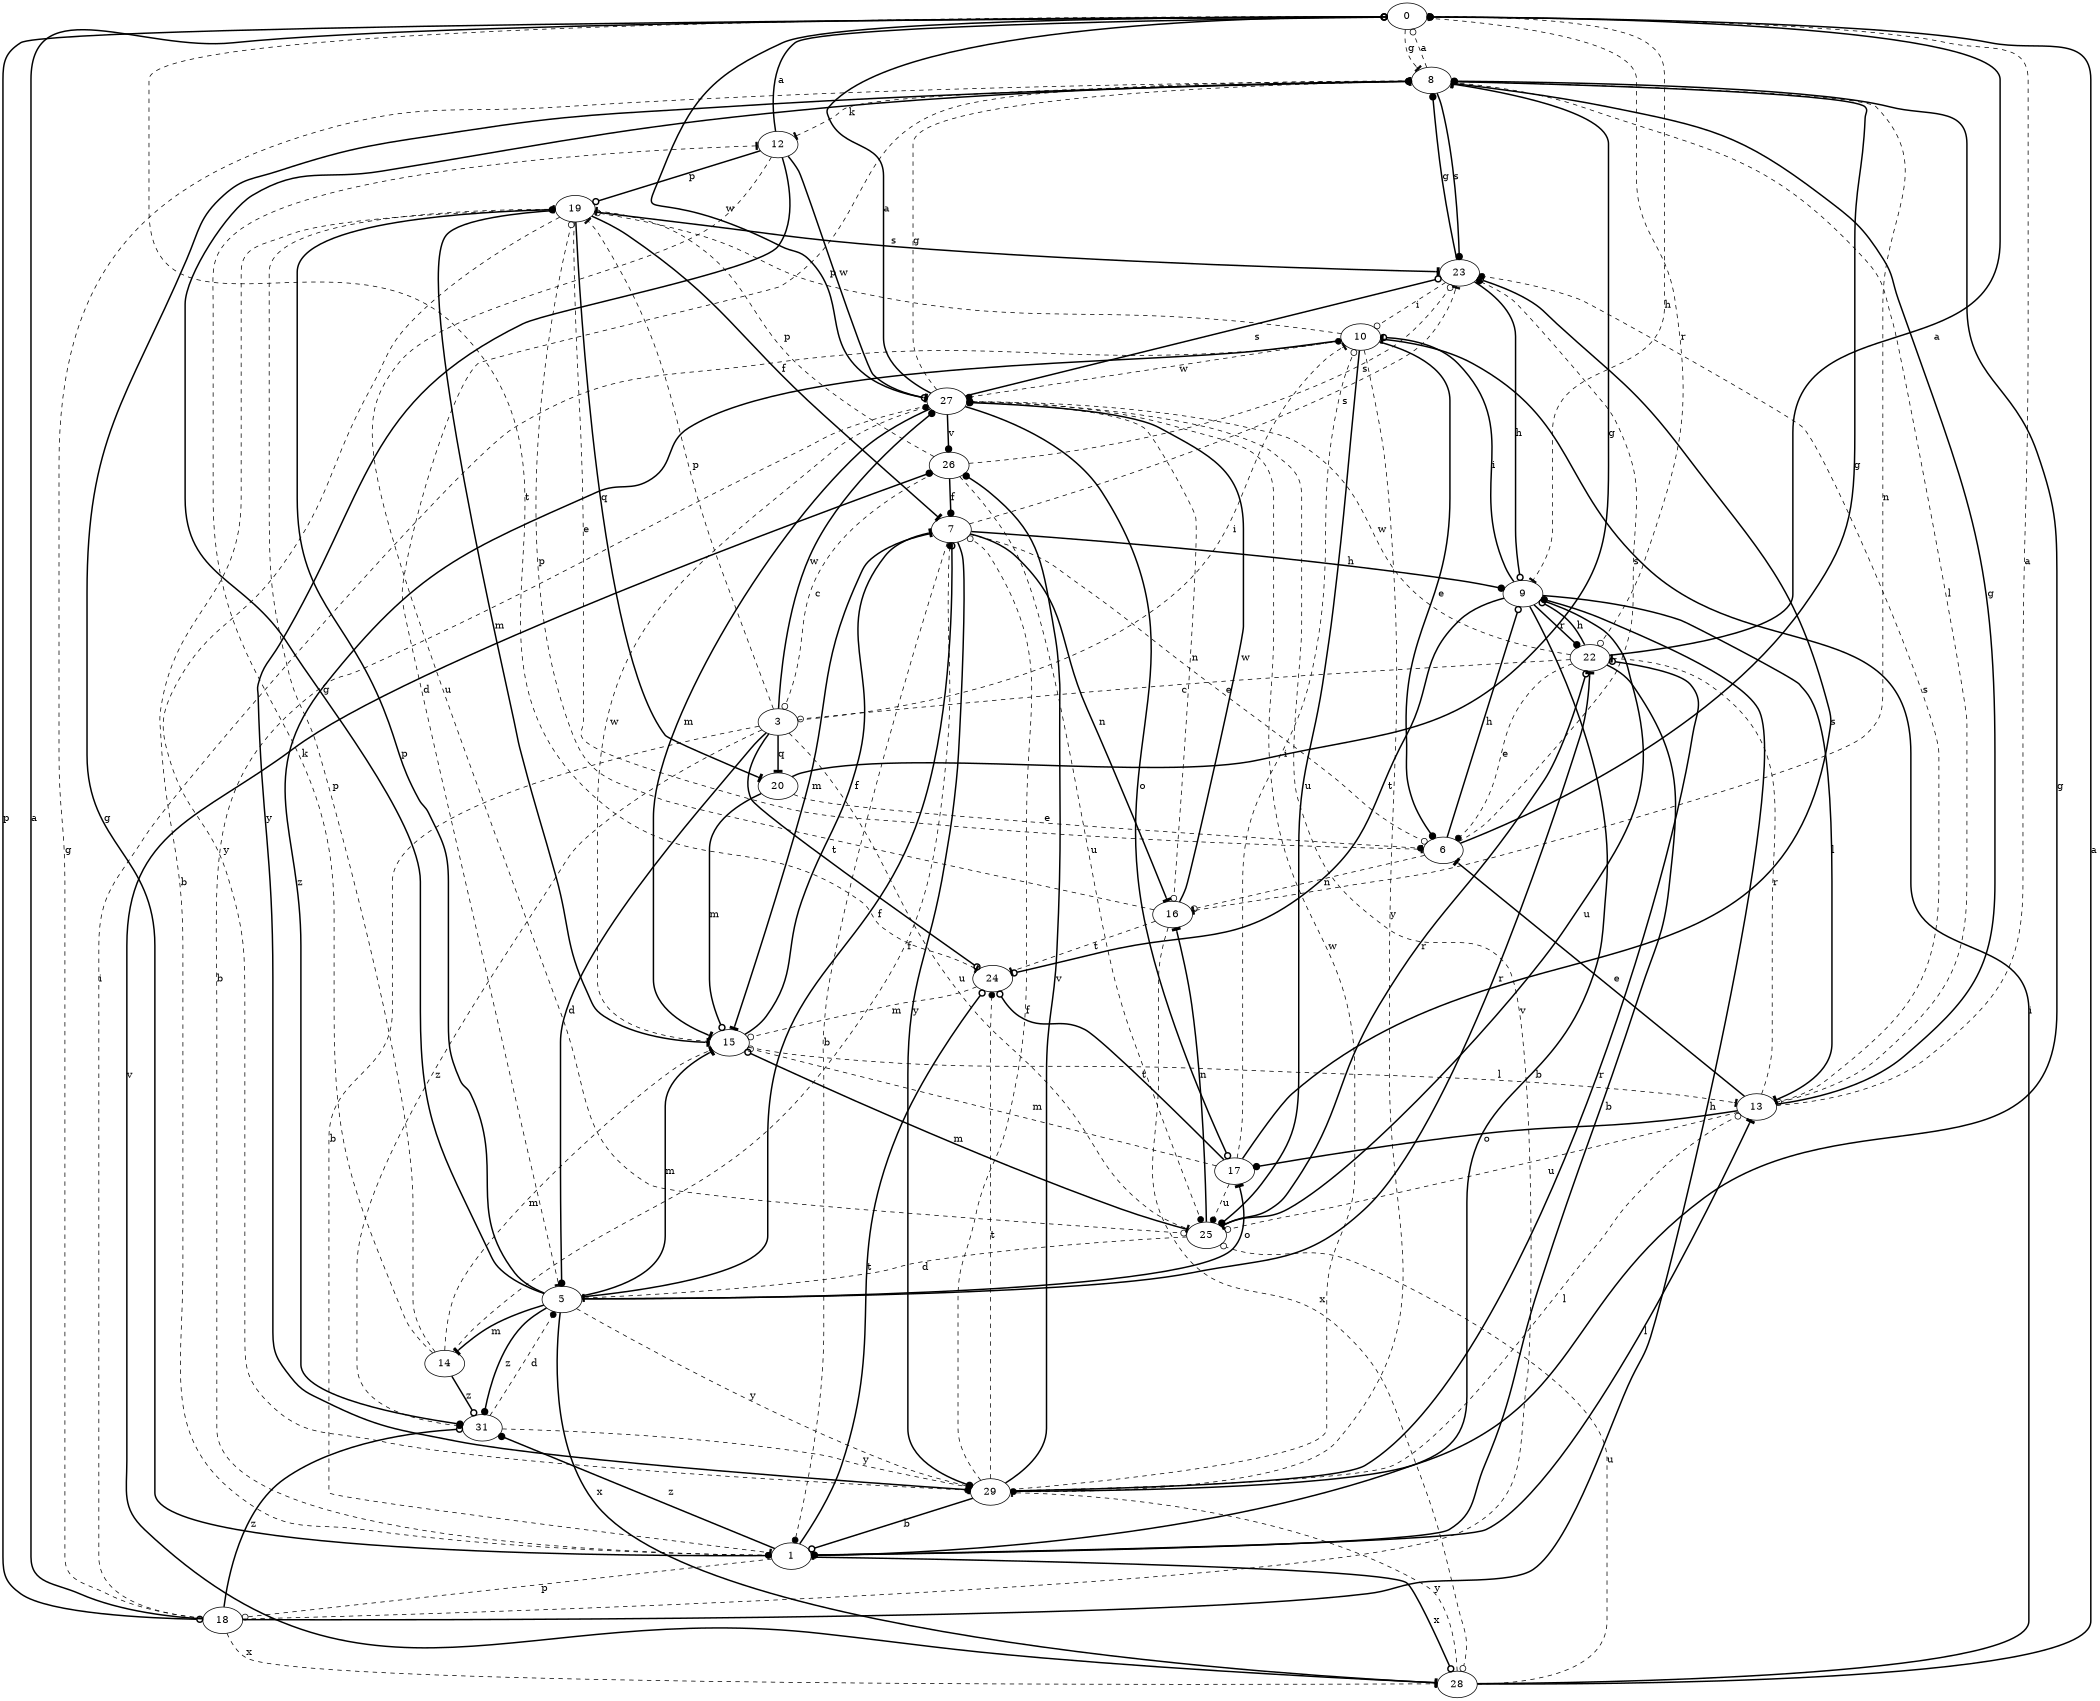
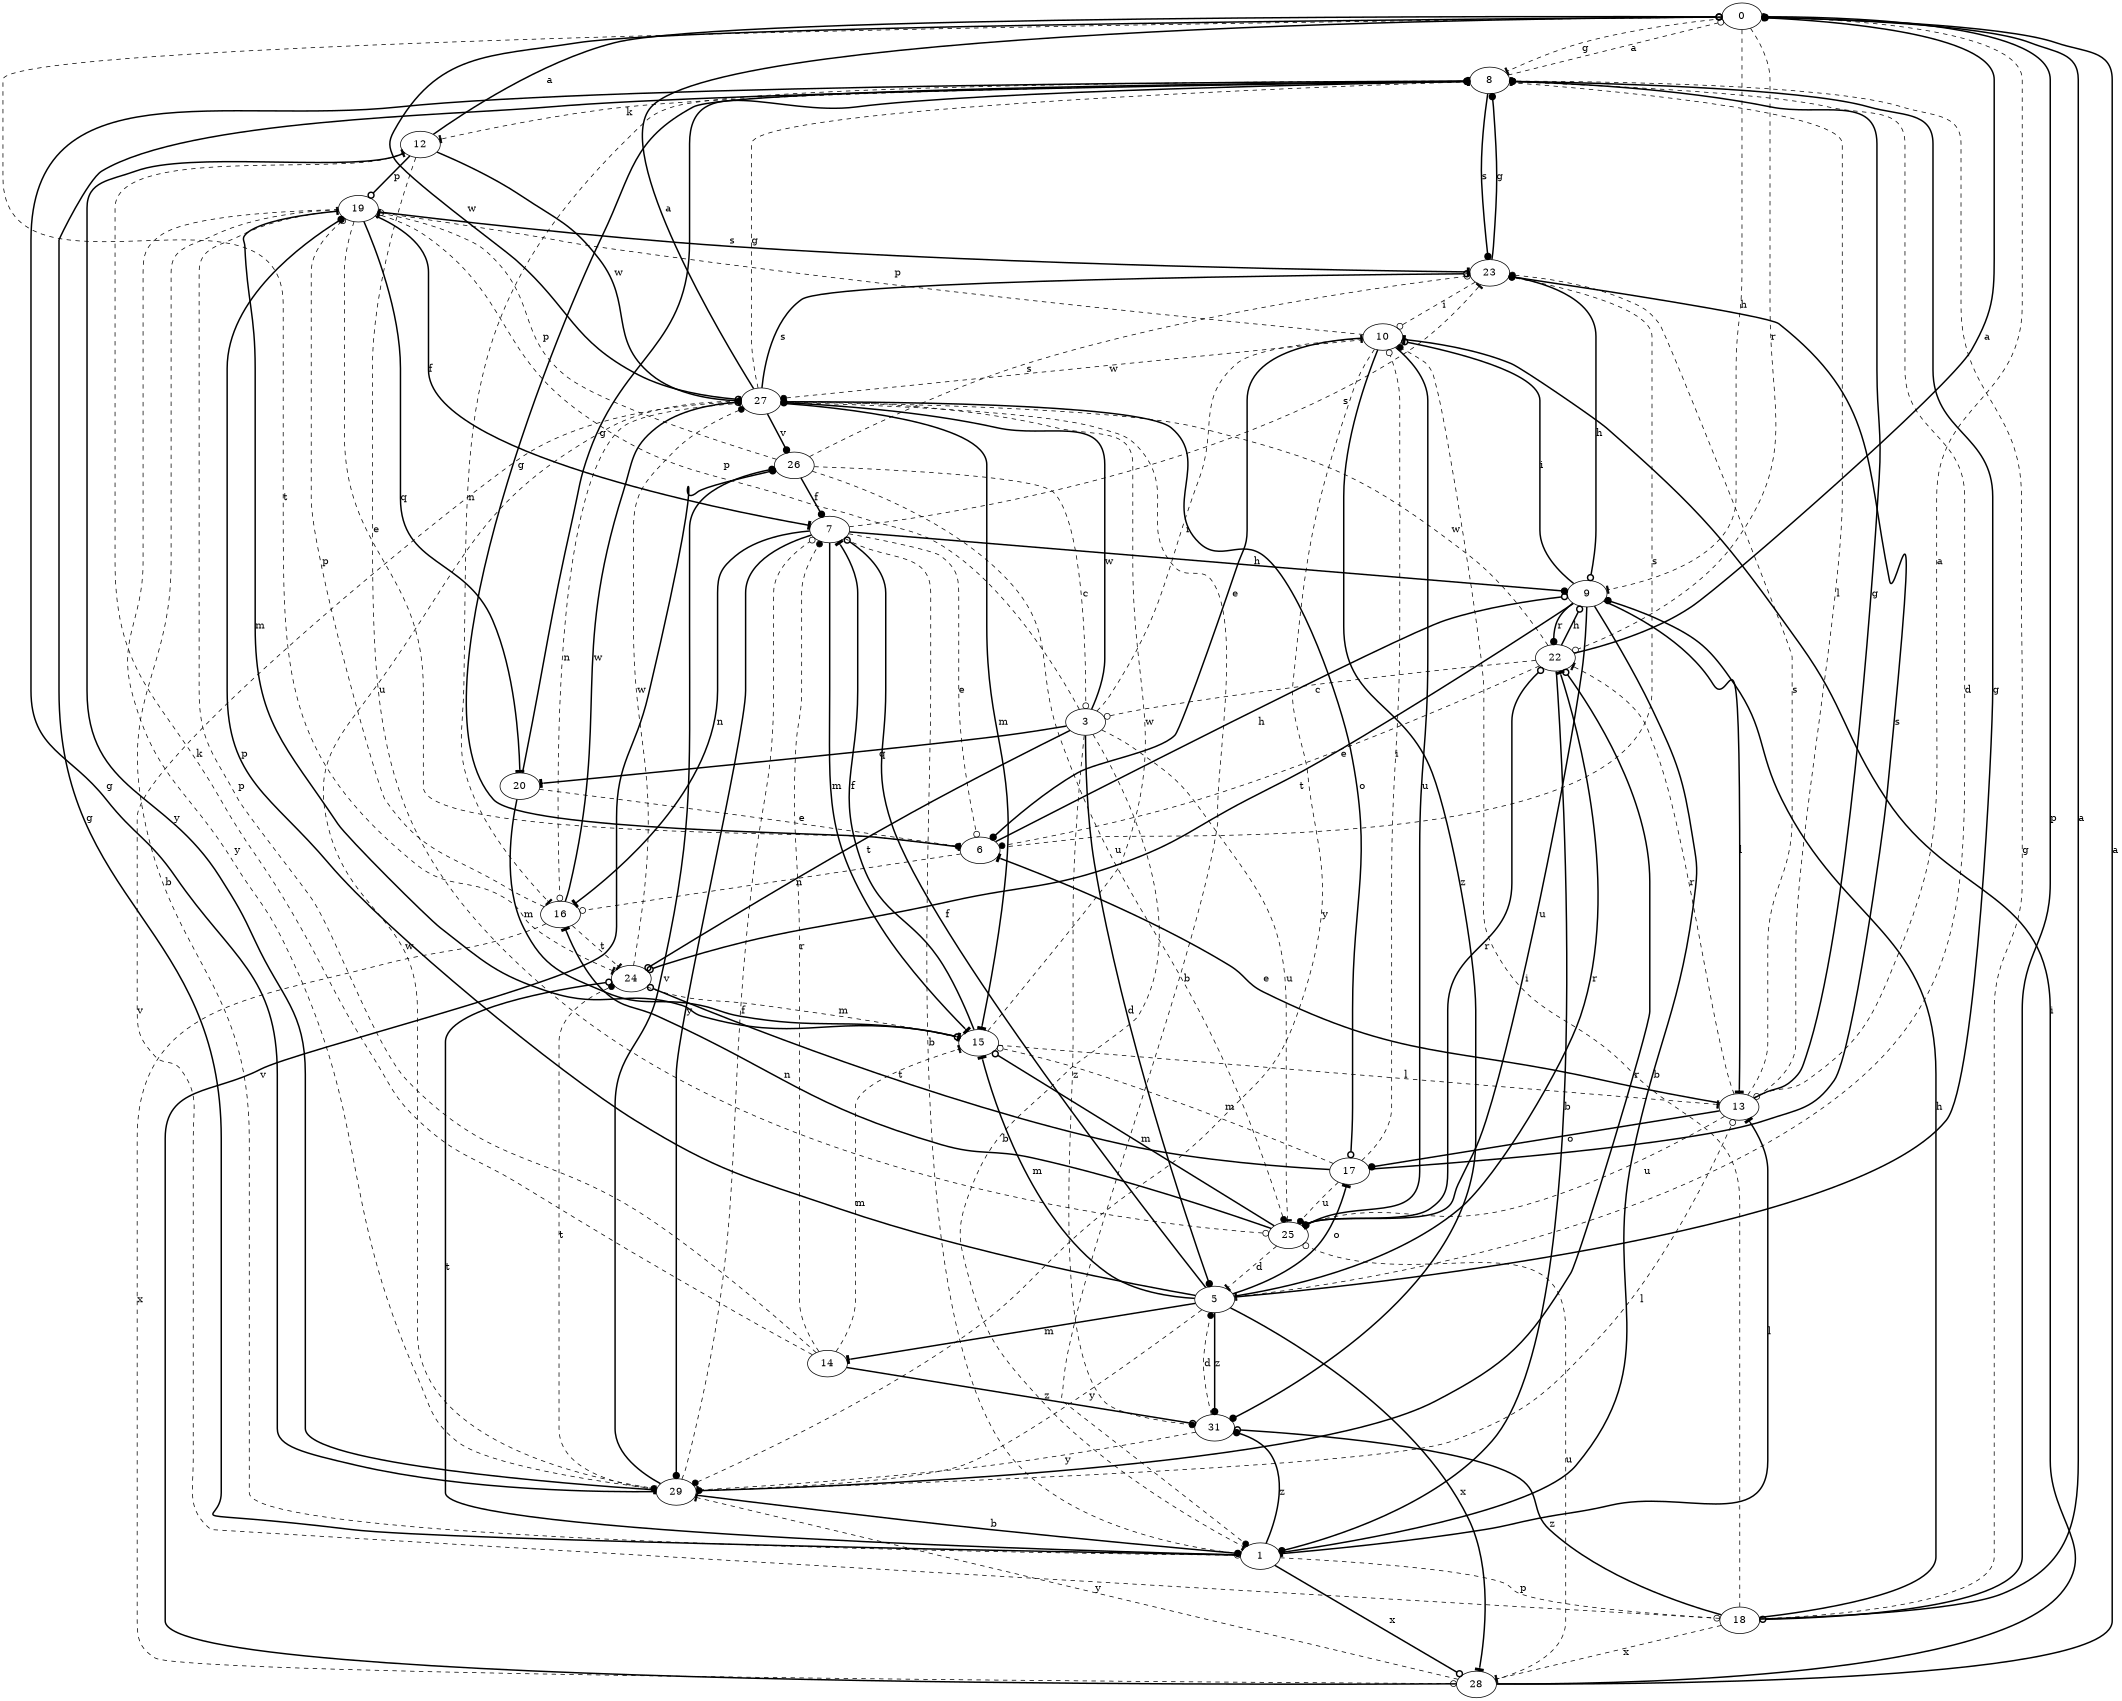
none -> (634, 664)
(909, 947) -> (802, 947)
